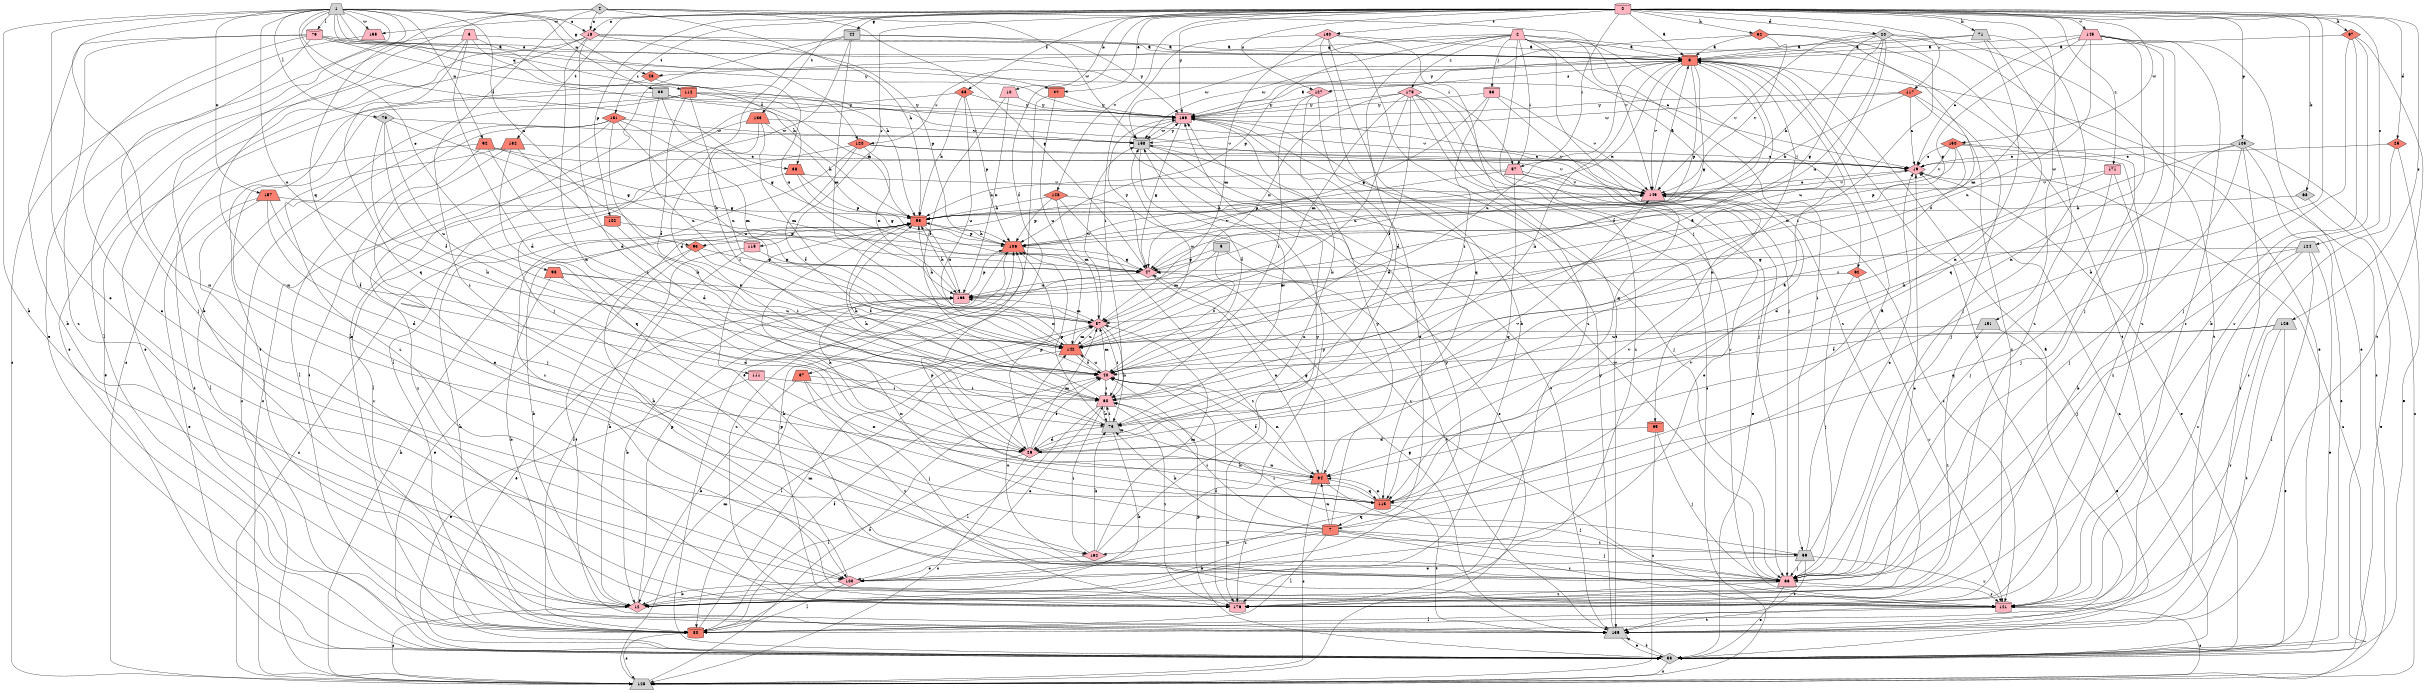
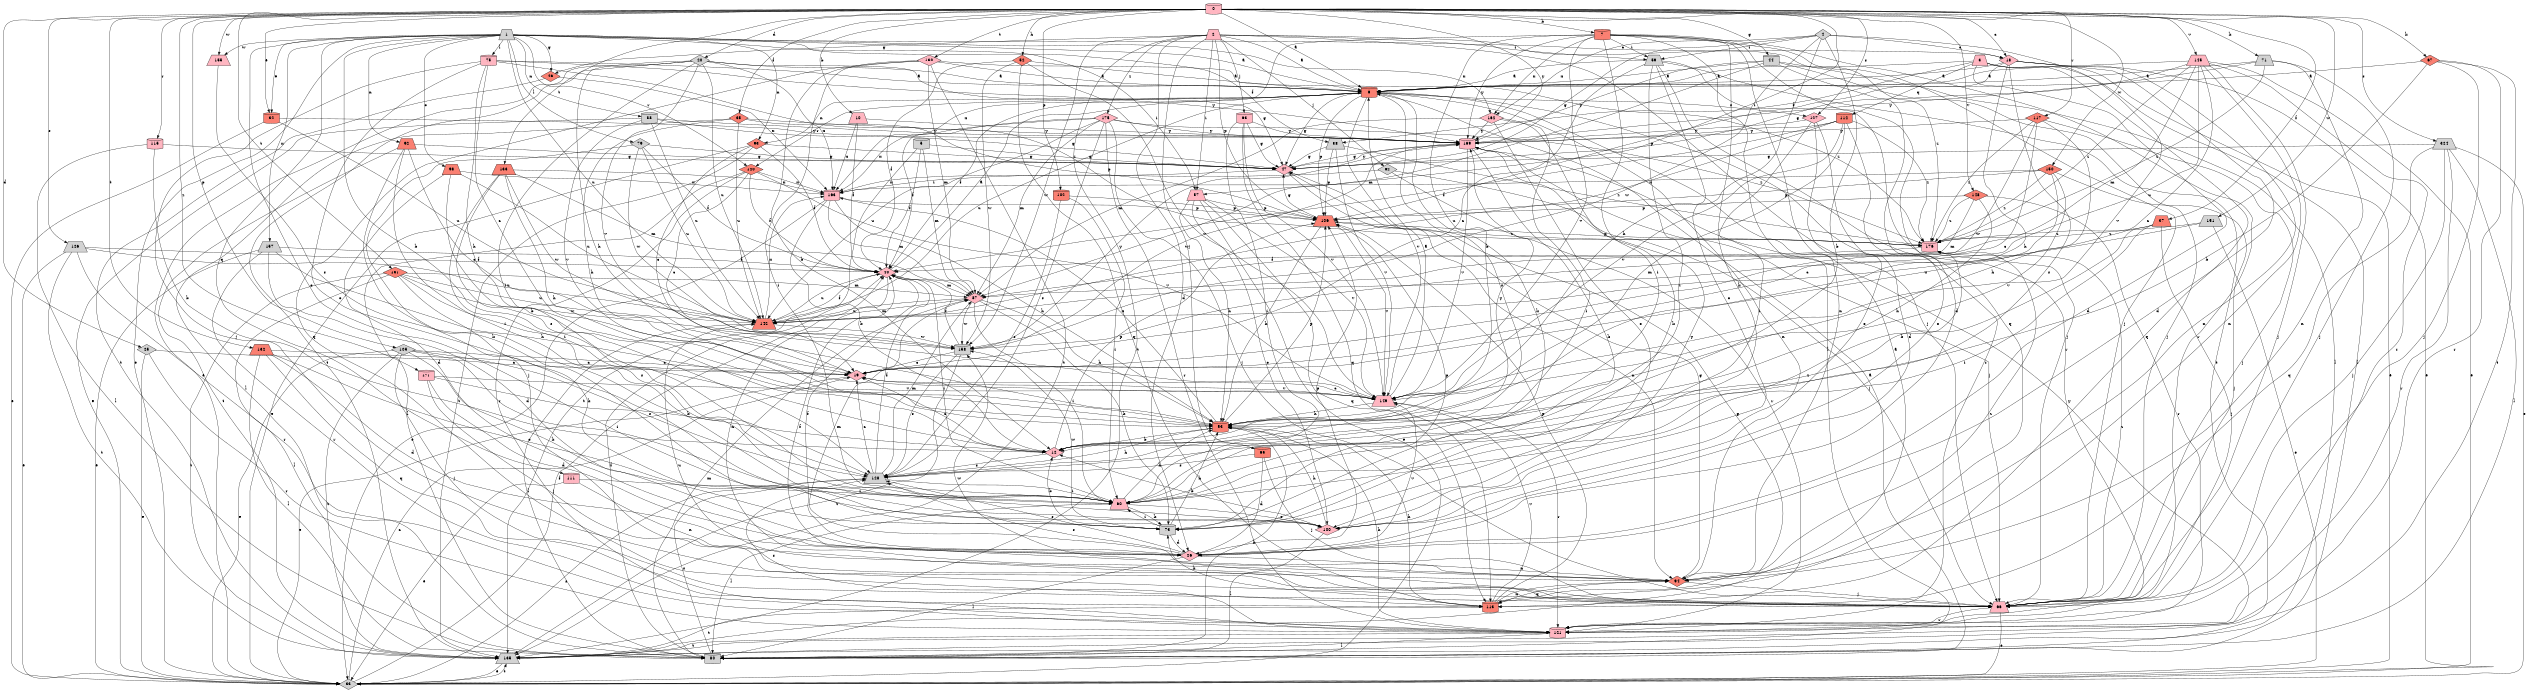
(1444, 74) -> (938, 46)
(2397, 144) -> (147, 350)
(870, 157) -> (1650, 272)
(795, 170) -> (1335, 144)
none -> (660, 174)
(268, 195) -> (270, 247)
(2305, 195) -> none
(2308, 247) -> (2444, 144)
(1857, 272) -> (1387, 170)
(1282, 285) -> (934, 182)
none -> (667, 302)
(96, 379) -> none
(1111, 427) -> (1168, 530)
(1320, 478) -> (1677, 581)
none -> (998, 485)
(1358, 516) -> (2023, 374)
(1199, 517) -> (560, 478)
(696, 633) -> (713, 659)
